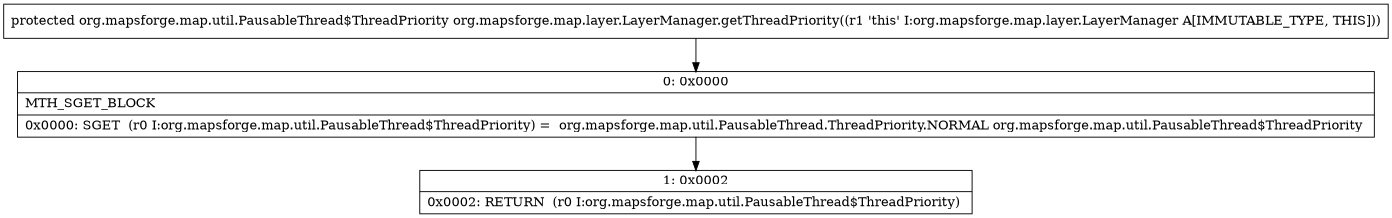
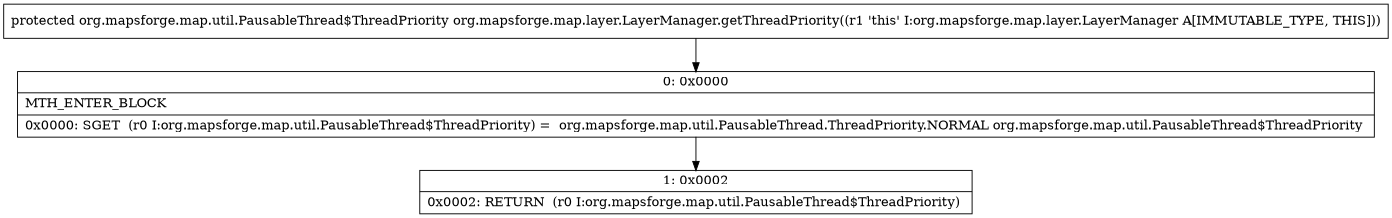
(91, 103) -> (96, 103)
